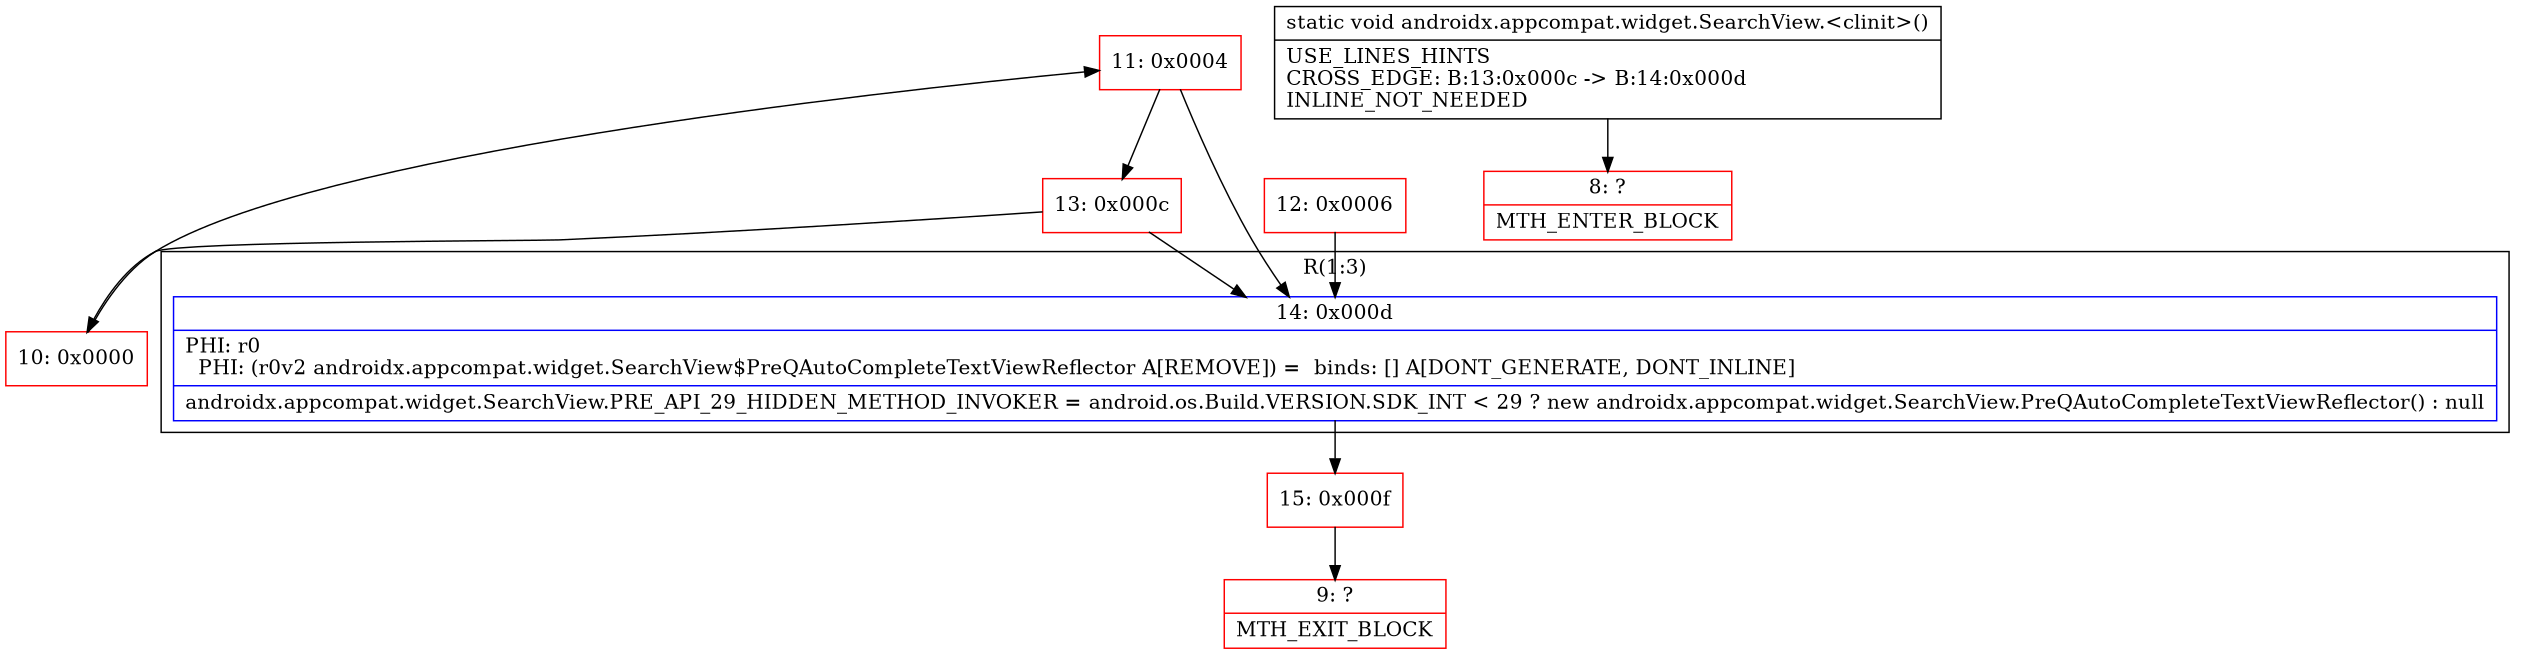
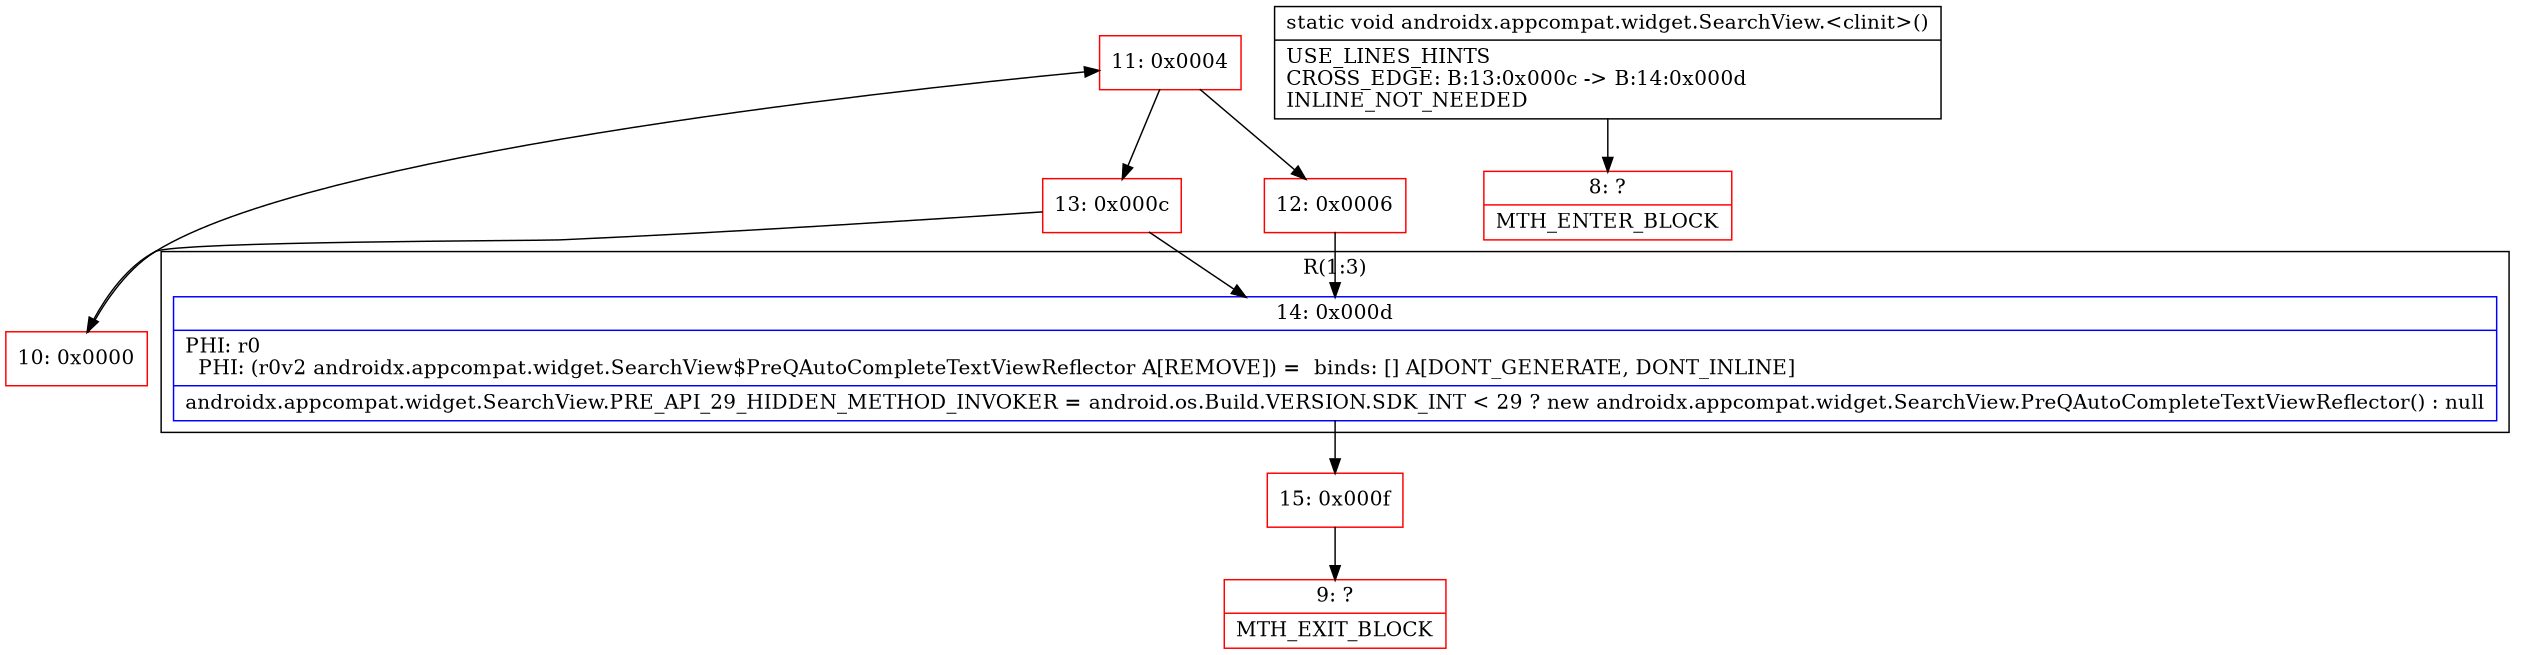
(1225, 190) -> (1247, 130)
